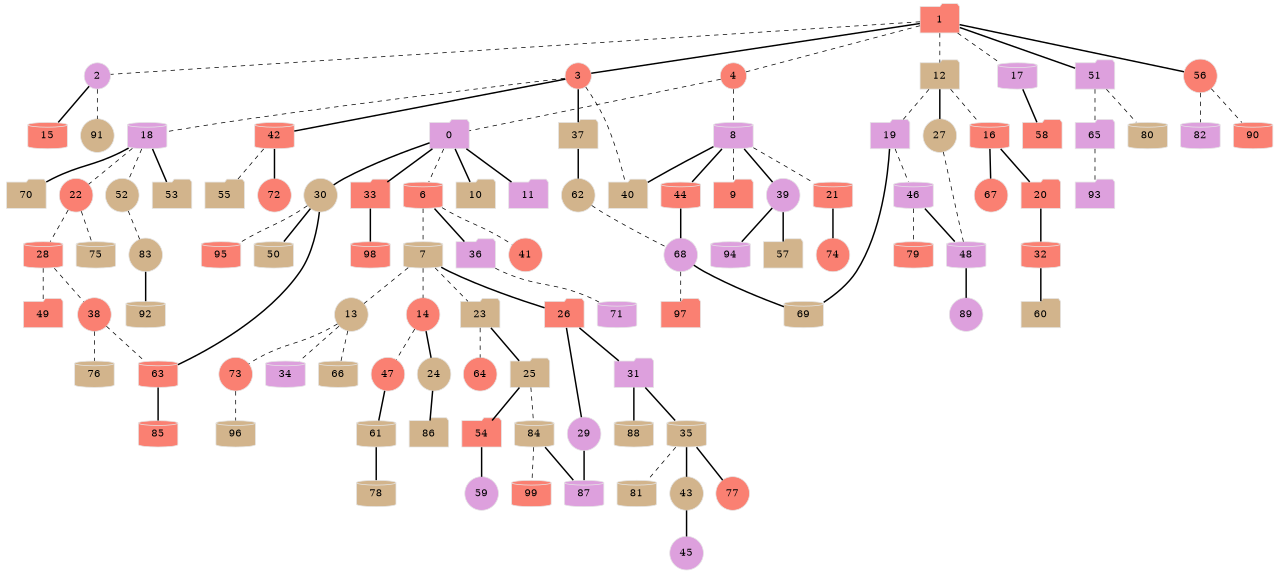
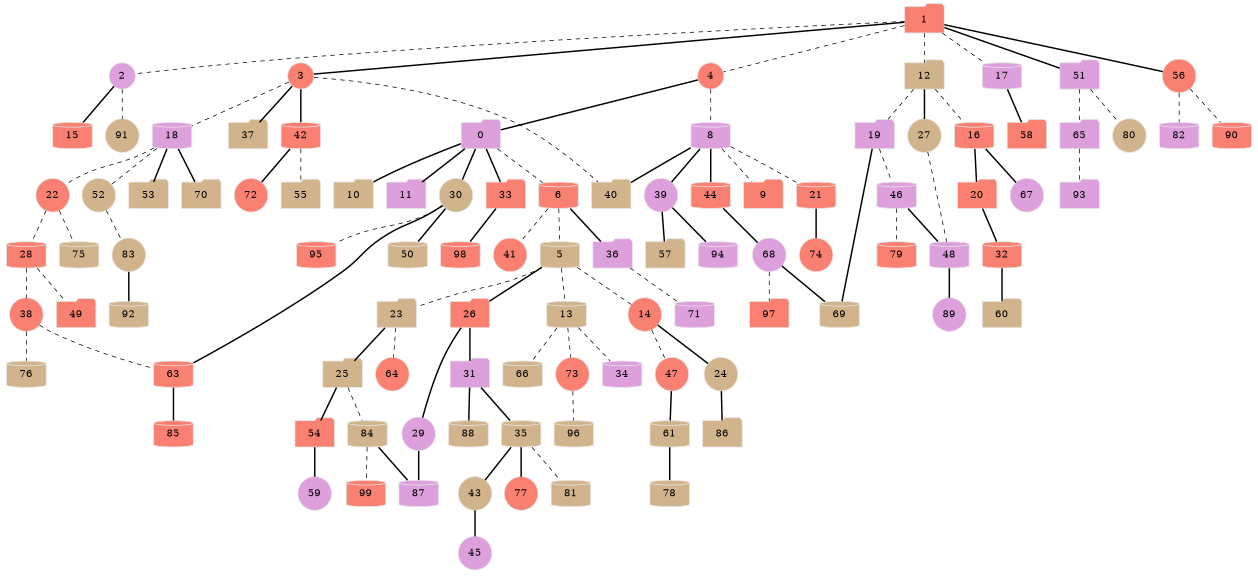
(589, 106) -> (599, 105)
(1148, 136) -> (1129, 136)
(578, 195) -> none
(991, 195) -> (1027, 195)
(423, 255) -> (560, 255)
(351, 315) -> (567, 315)
